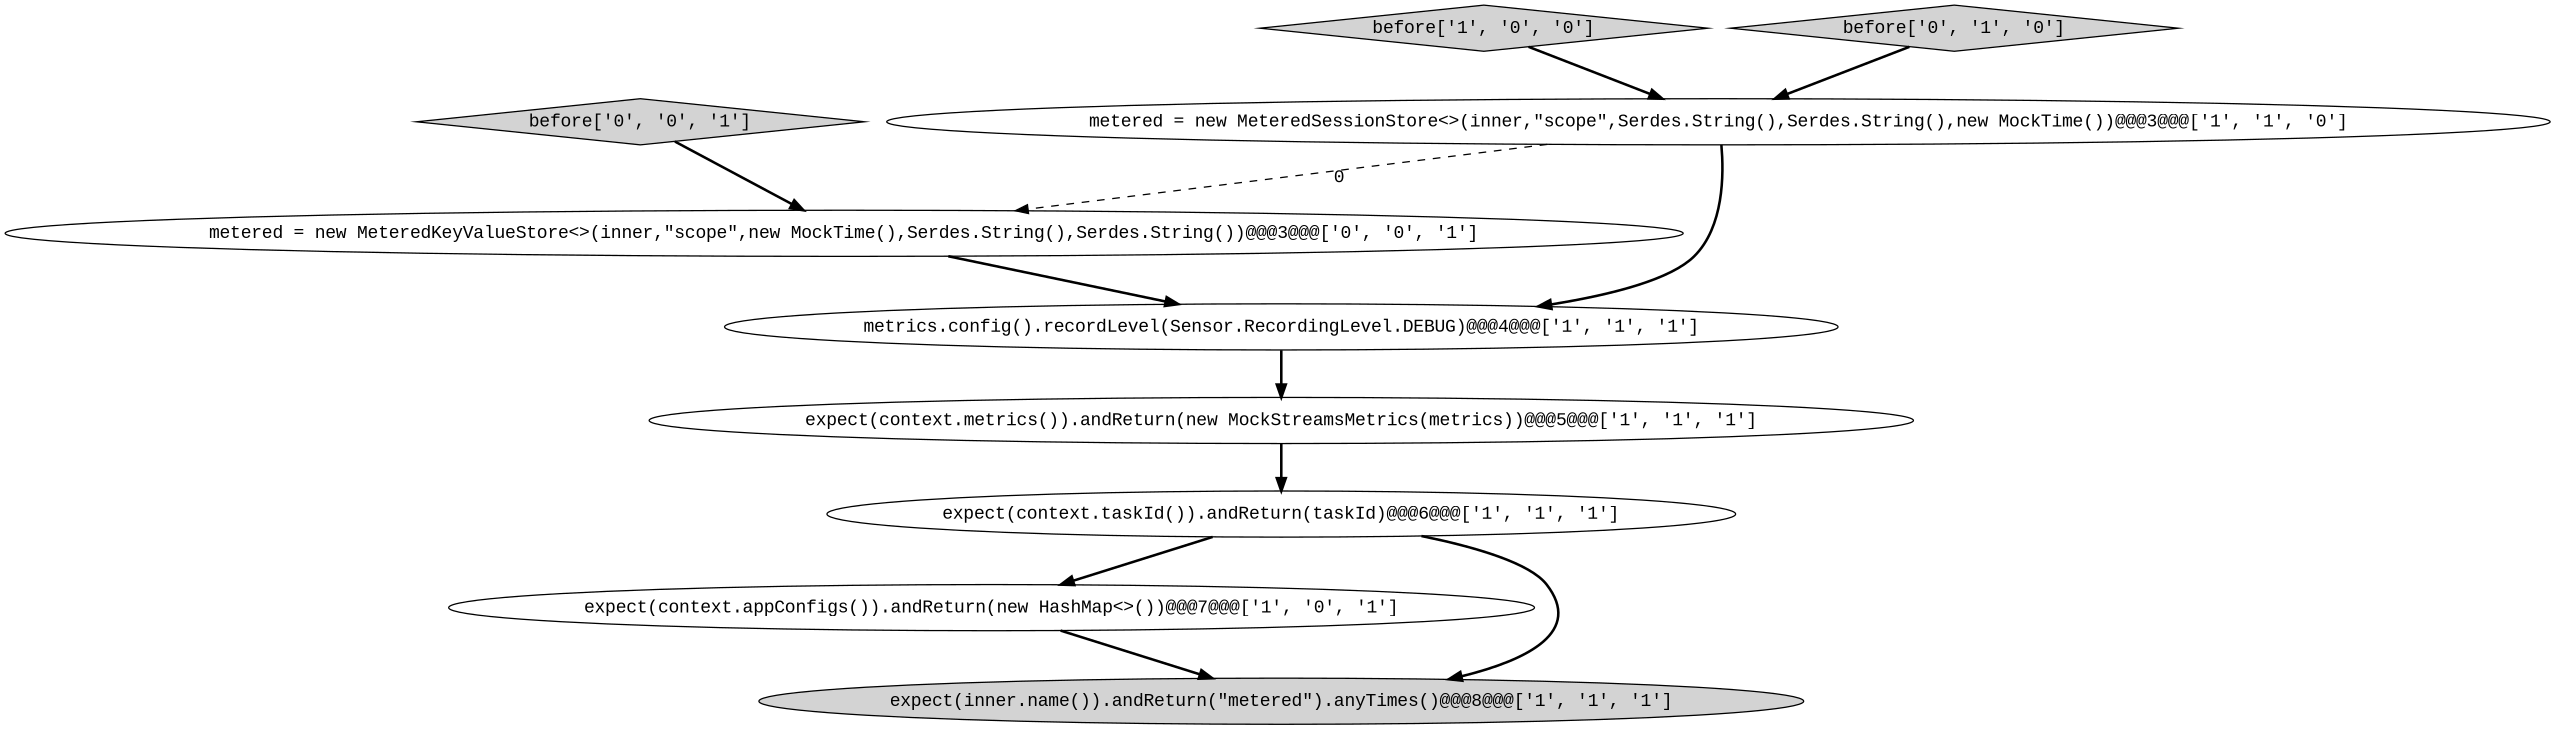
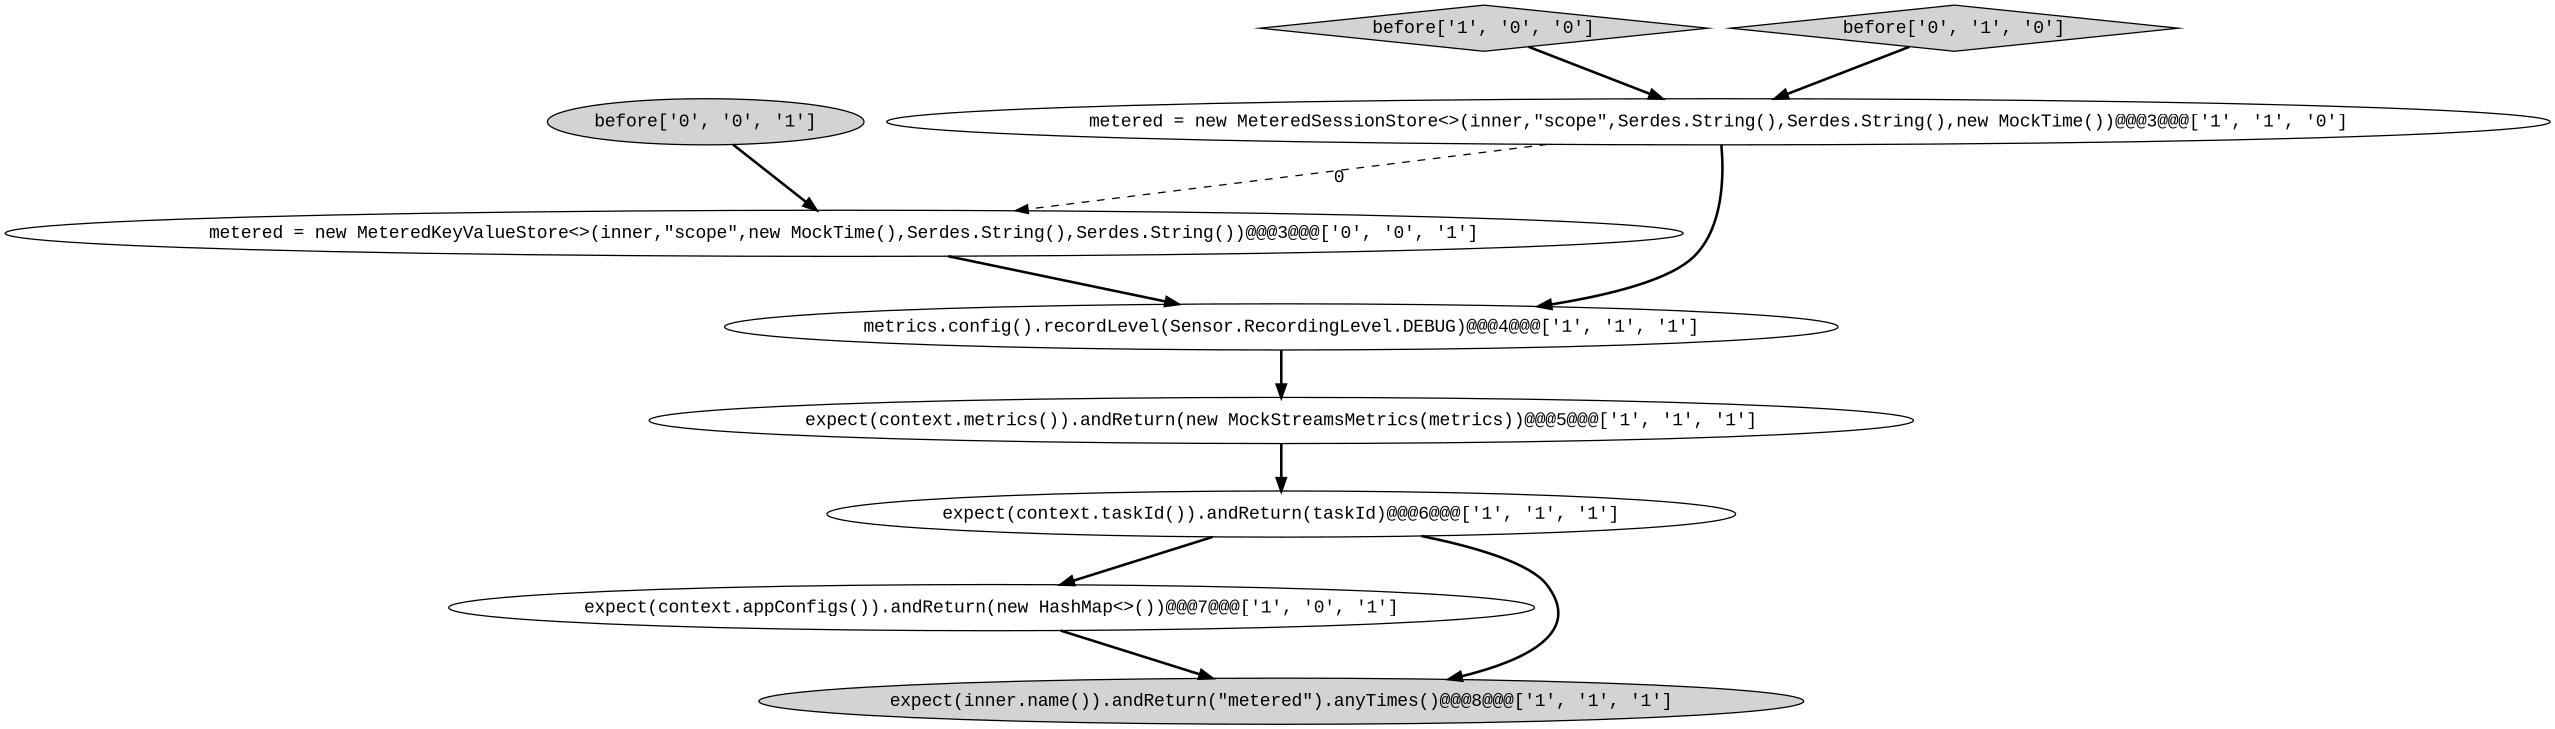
(640, 122) -> (706, 122)
